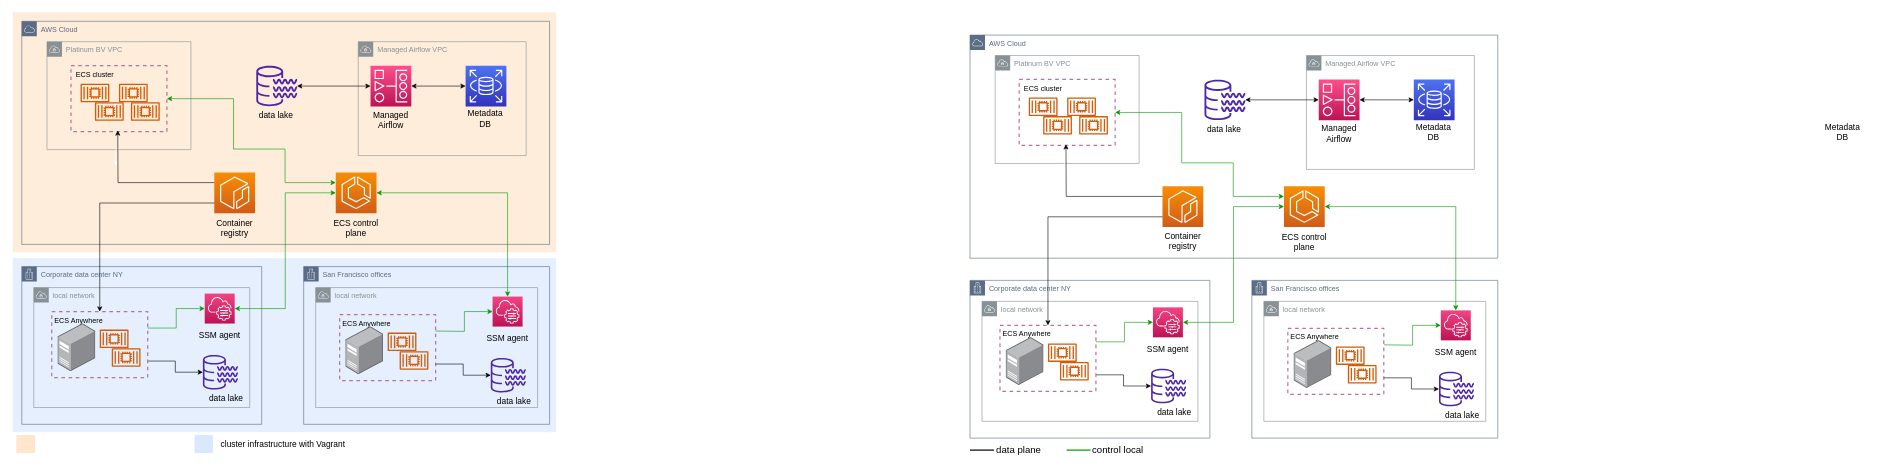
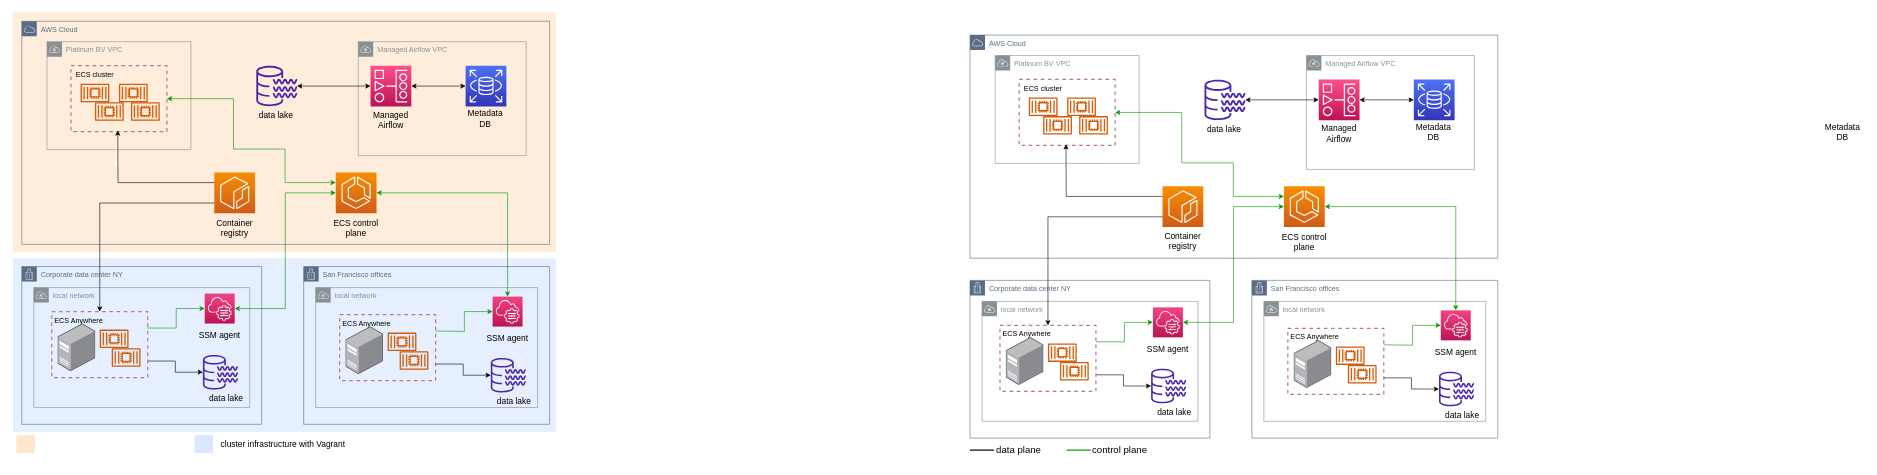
(1122, 450) -> (1122, 450)
